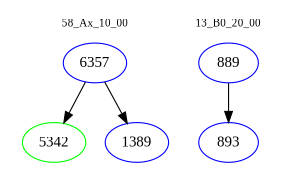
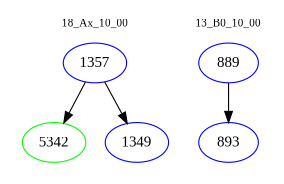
(96, 24) -> (96, 24)
(229, 24) -> (229, 24)
(95, 63) -> (95, 63)
(137, 142) -> (137, 142)
